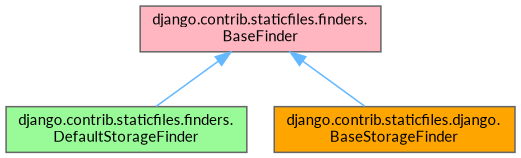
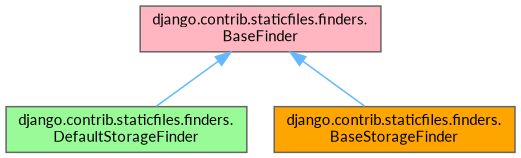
(395, 130) -> (395, 130)
